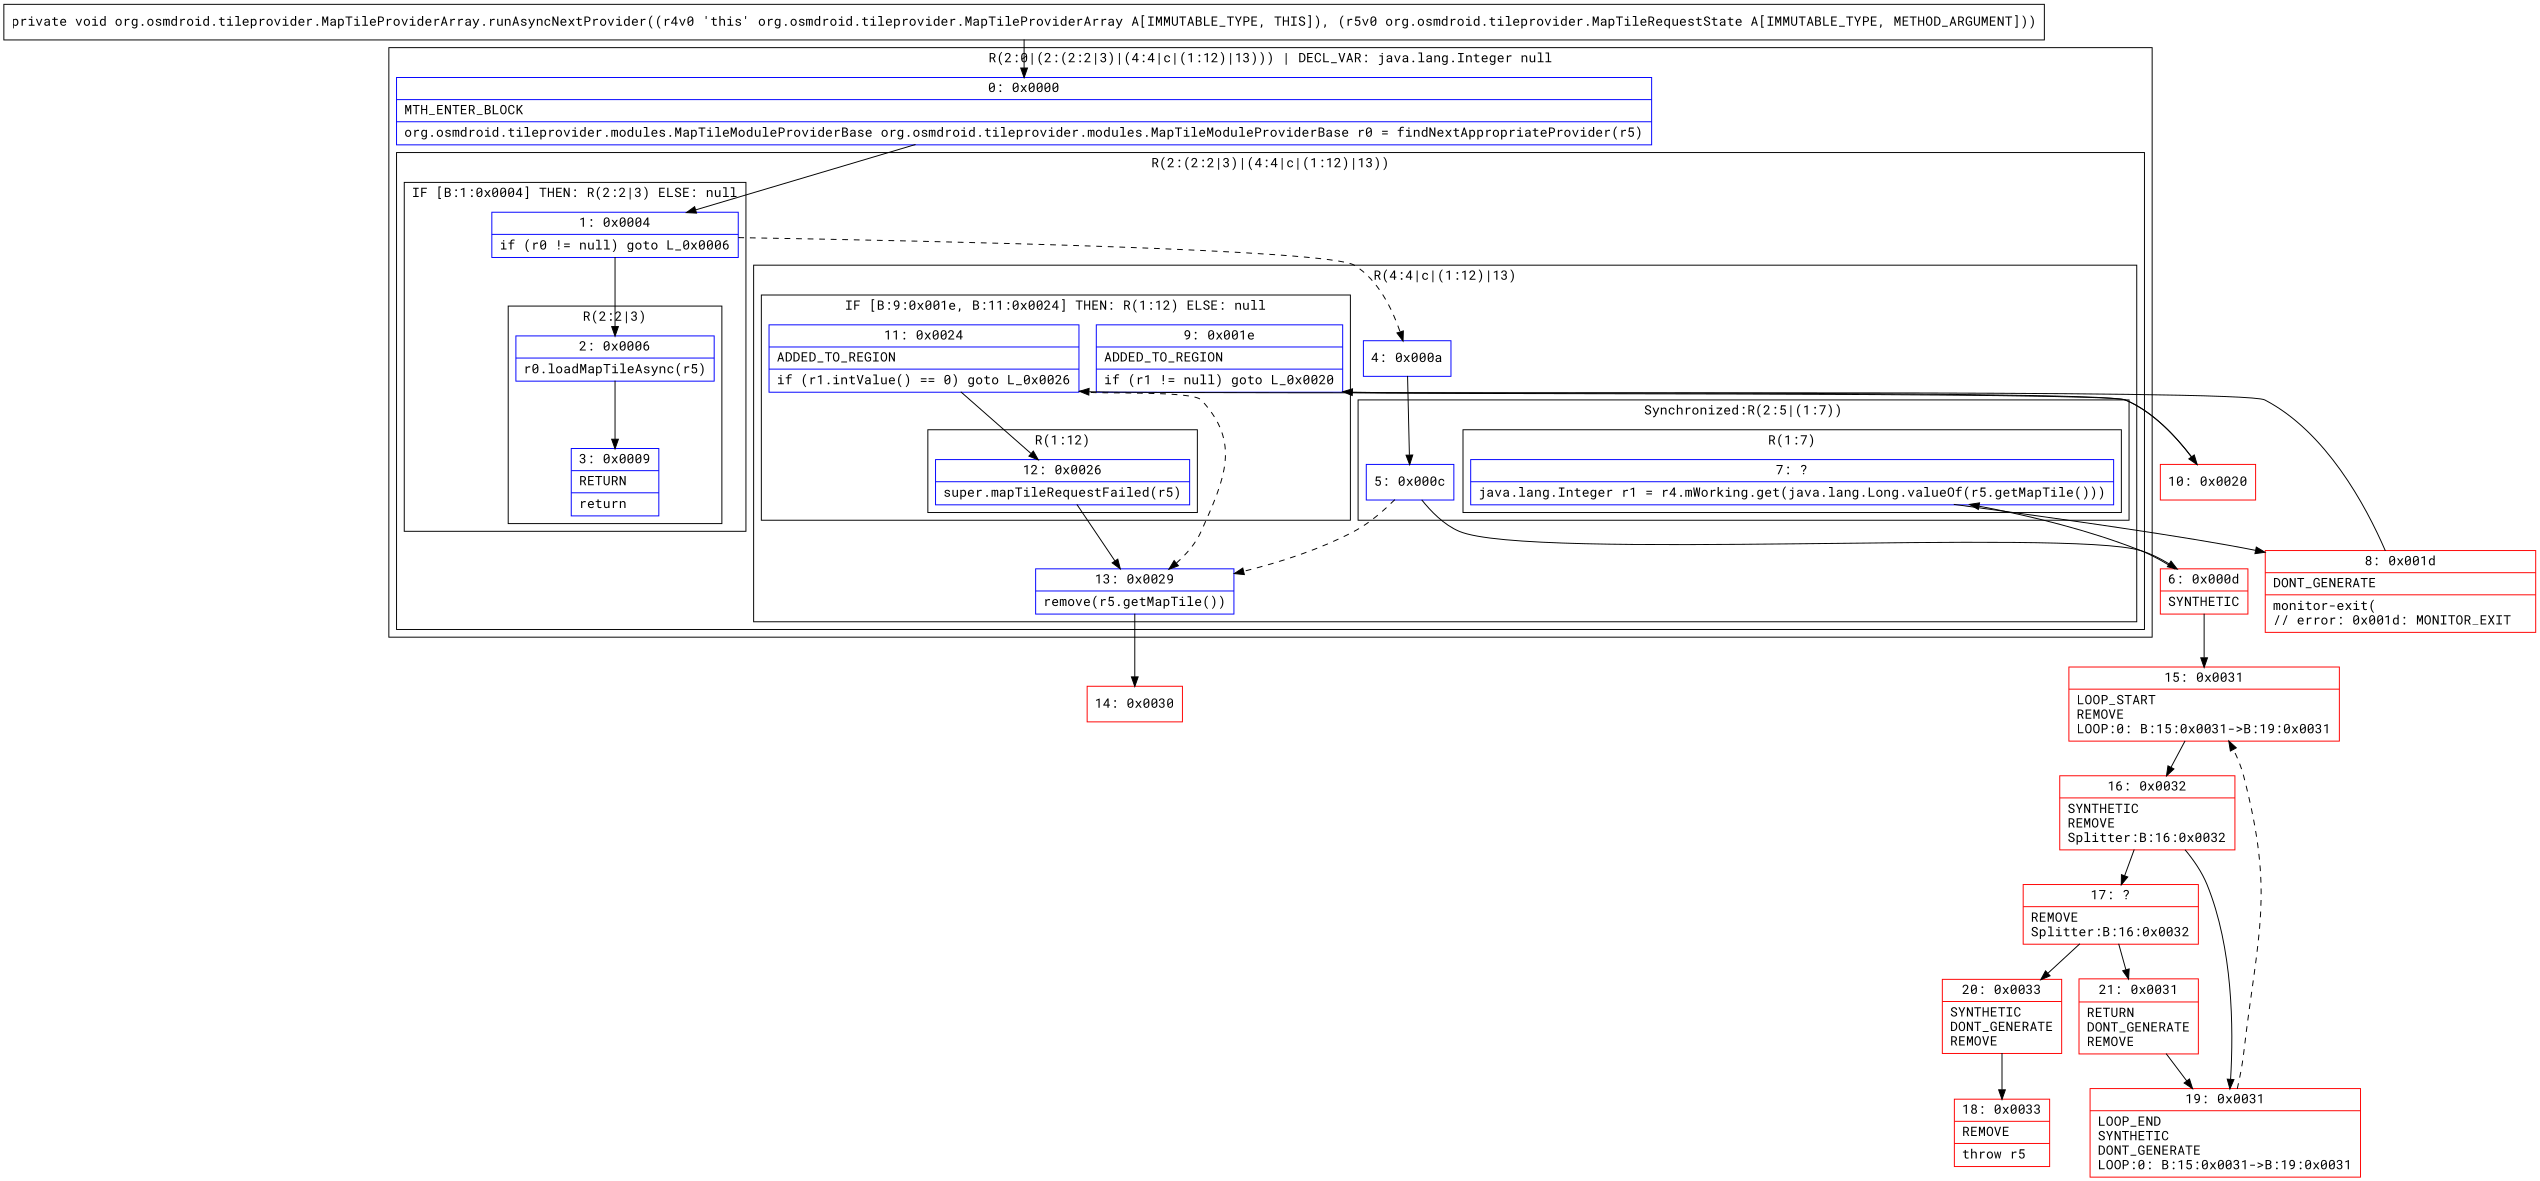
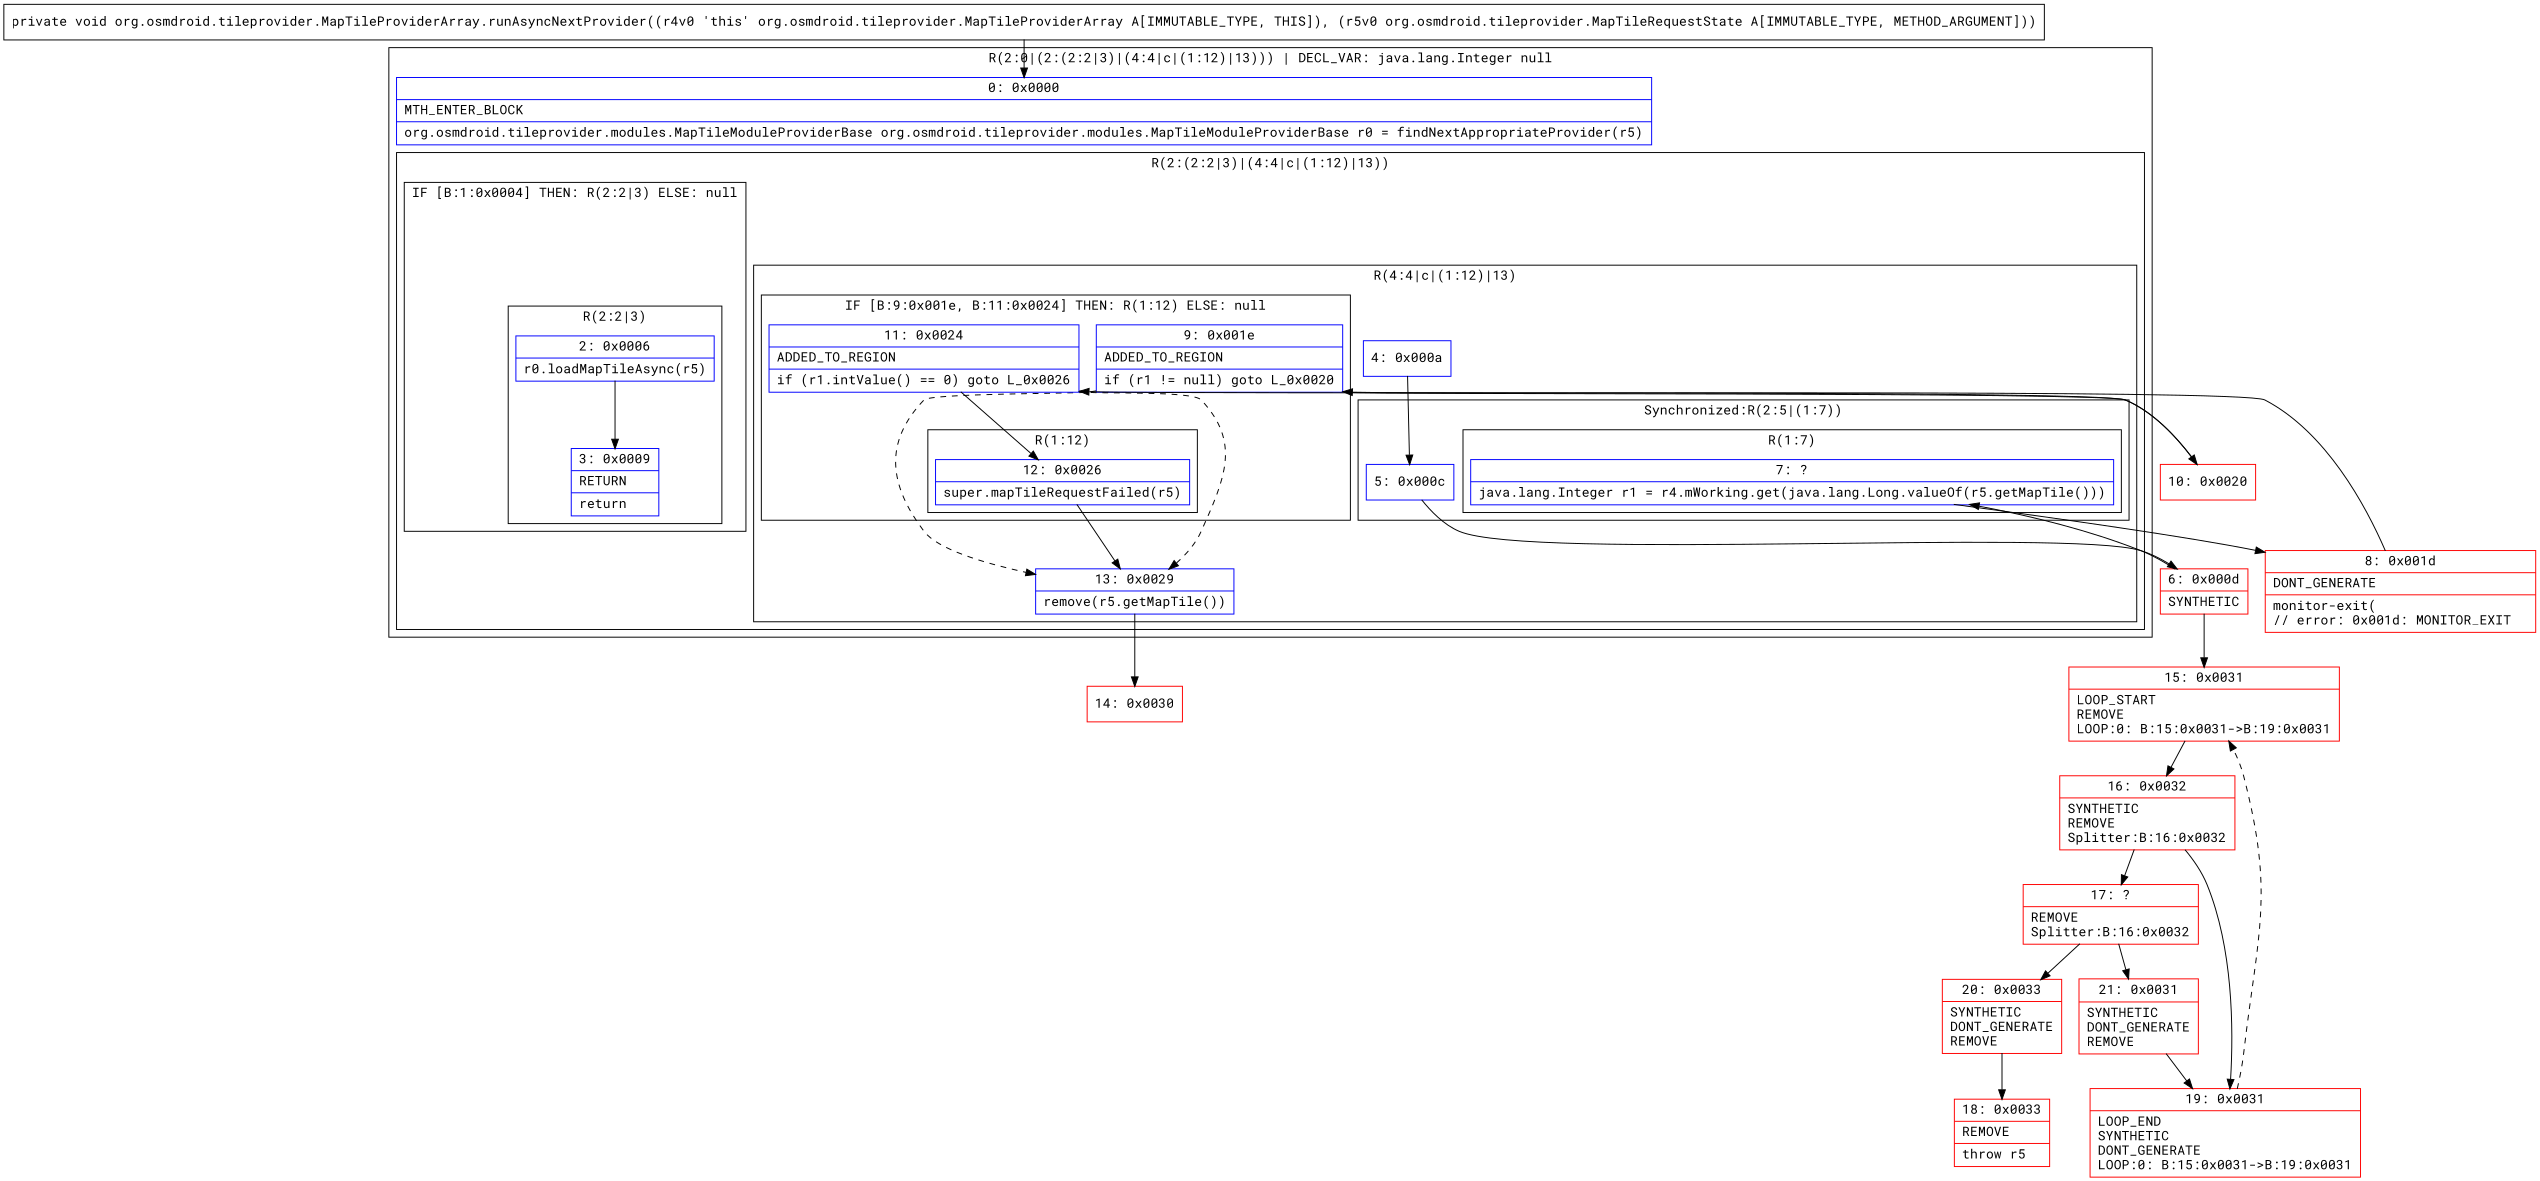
(615, 235) -> none
(1324, 545) -> (901, 435)
(2111, 1013) -> (2123, 1013)
